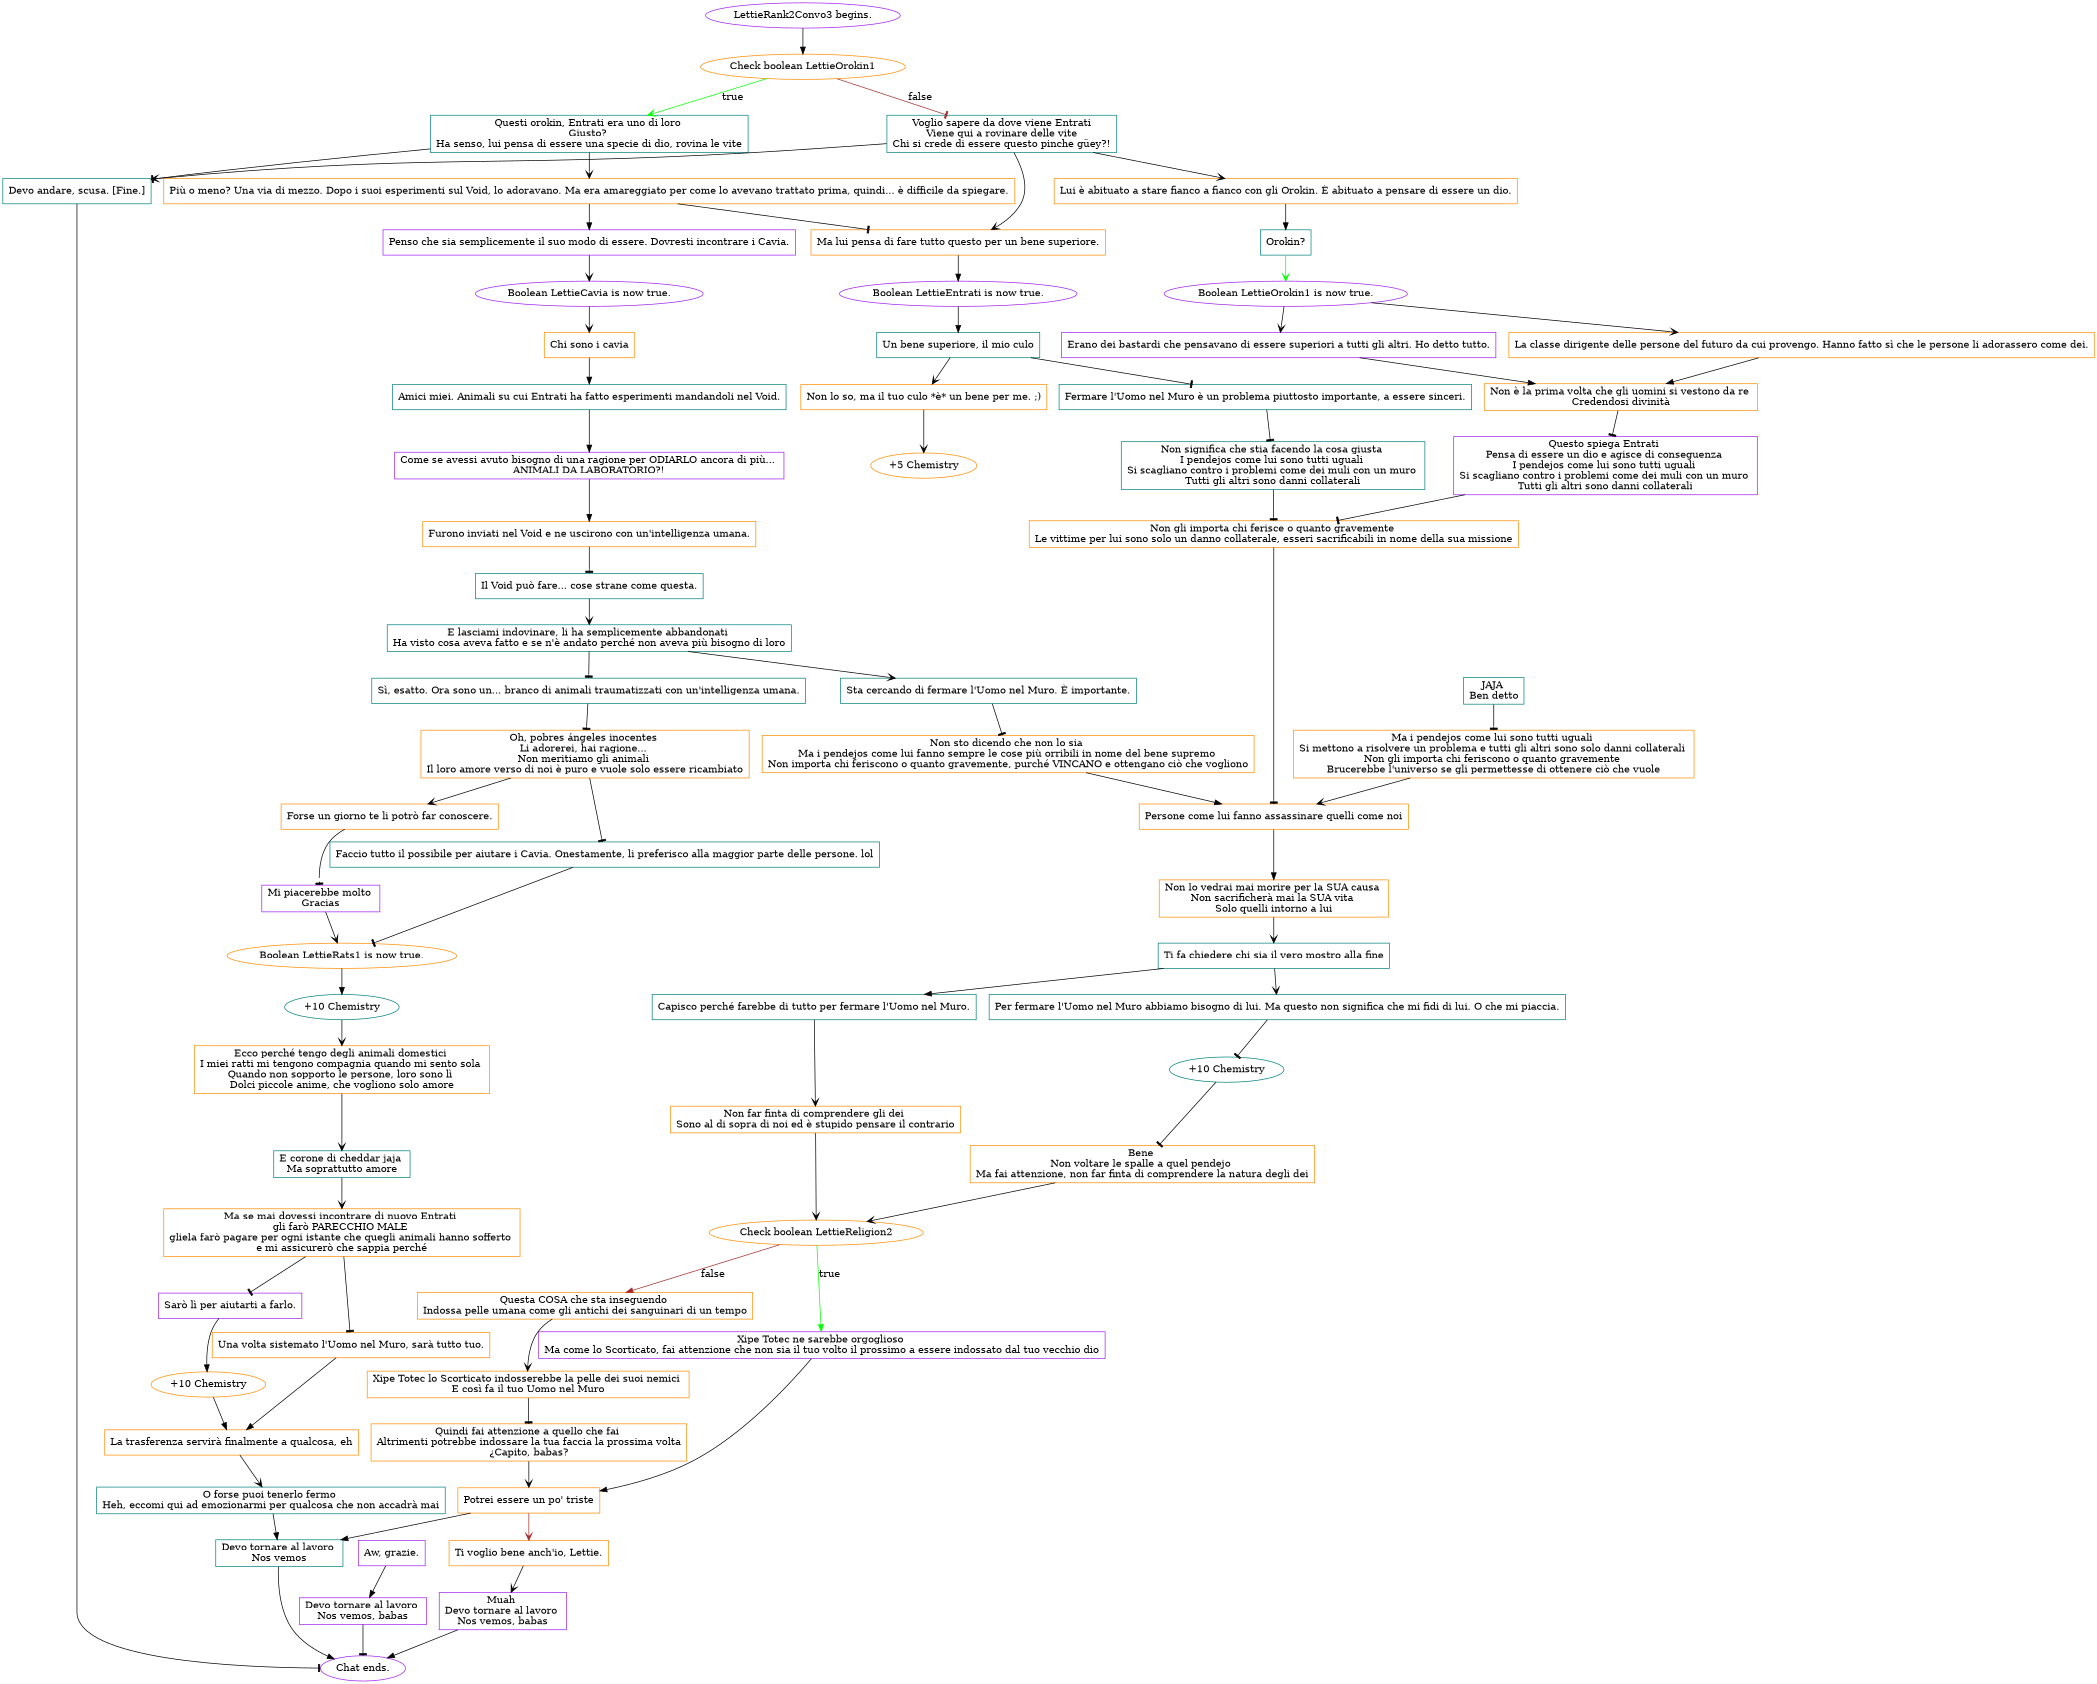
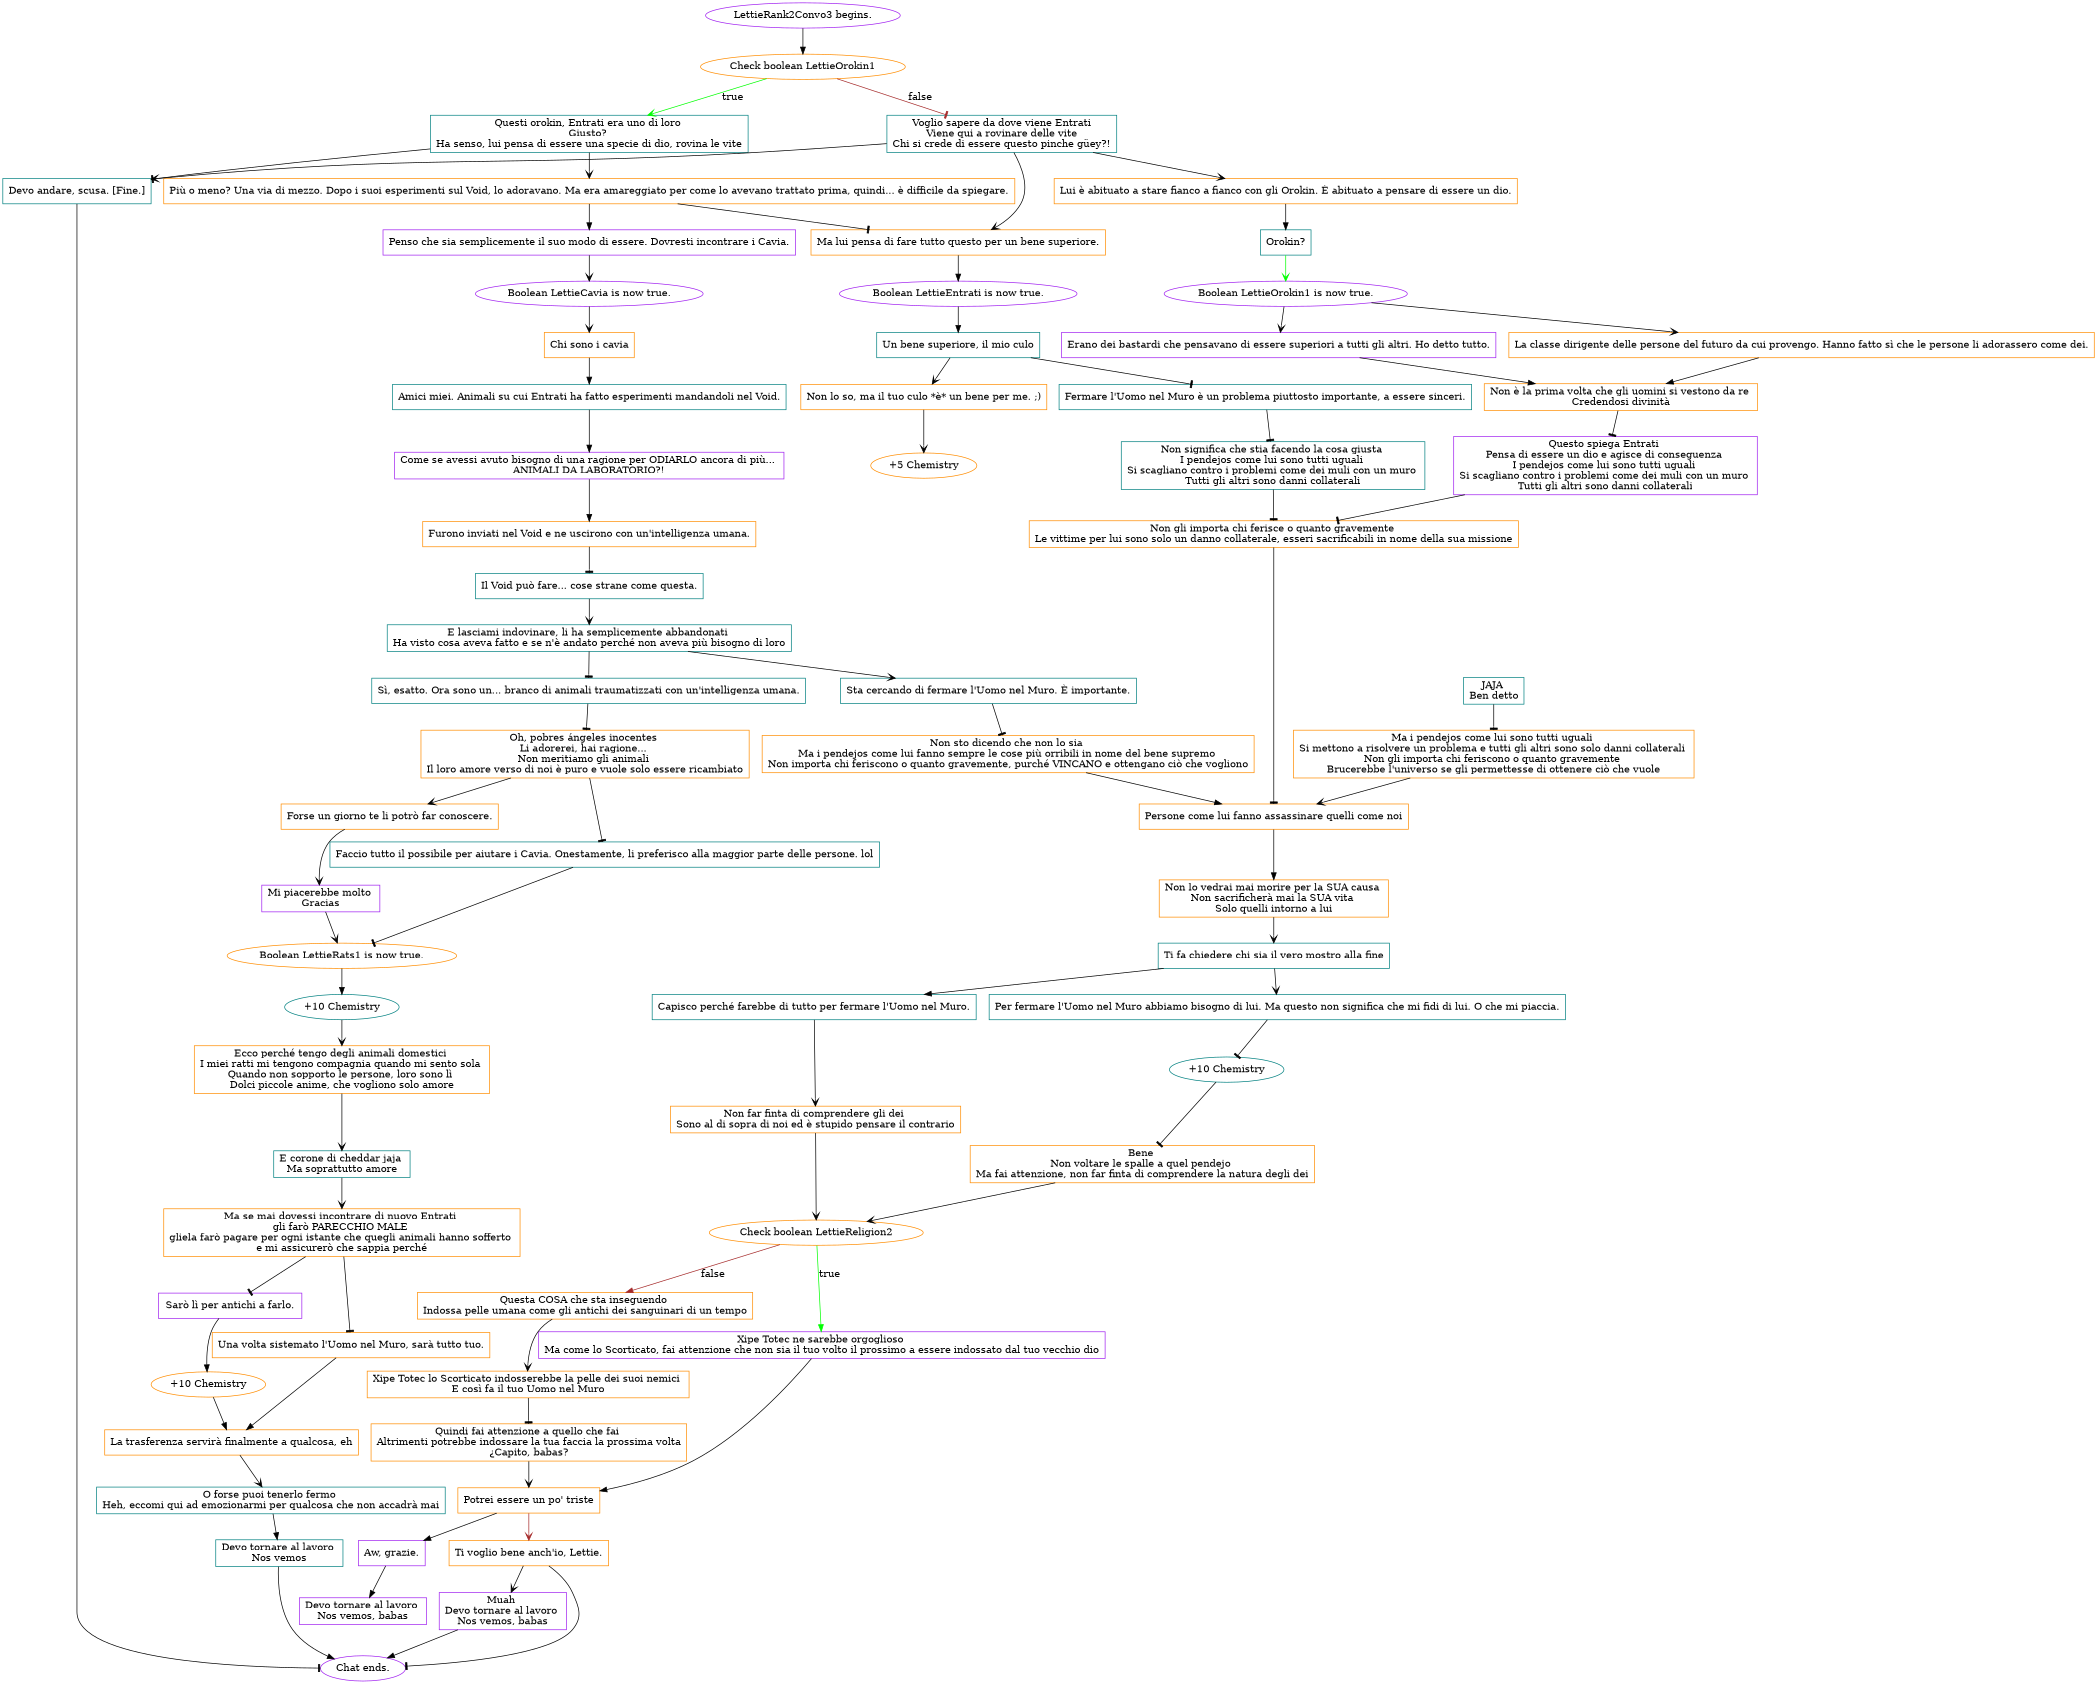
(325, 850) -> (325, 850)
(230, 1306) -> (230, 1306)
(409, 1526) -> (464, 1526)
(363, 1638) -> (530, 1650)
